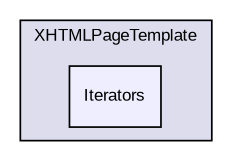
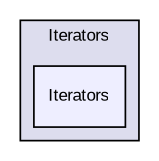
(116, 36) -> (80, 36)
